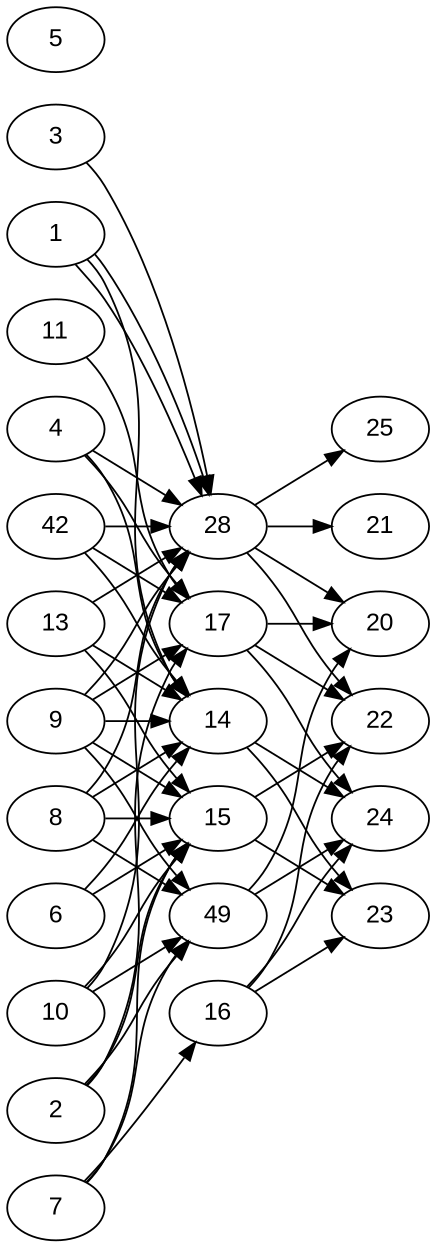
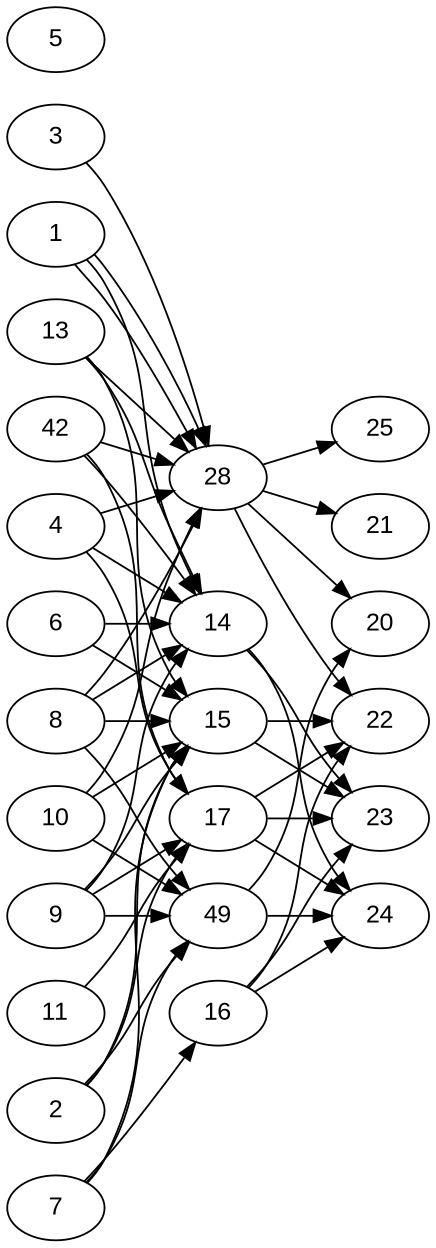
(286, 624) -> (290, 818)
(130, 635) -> none
